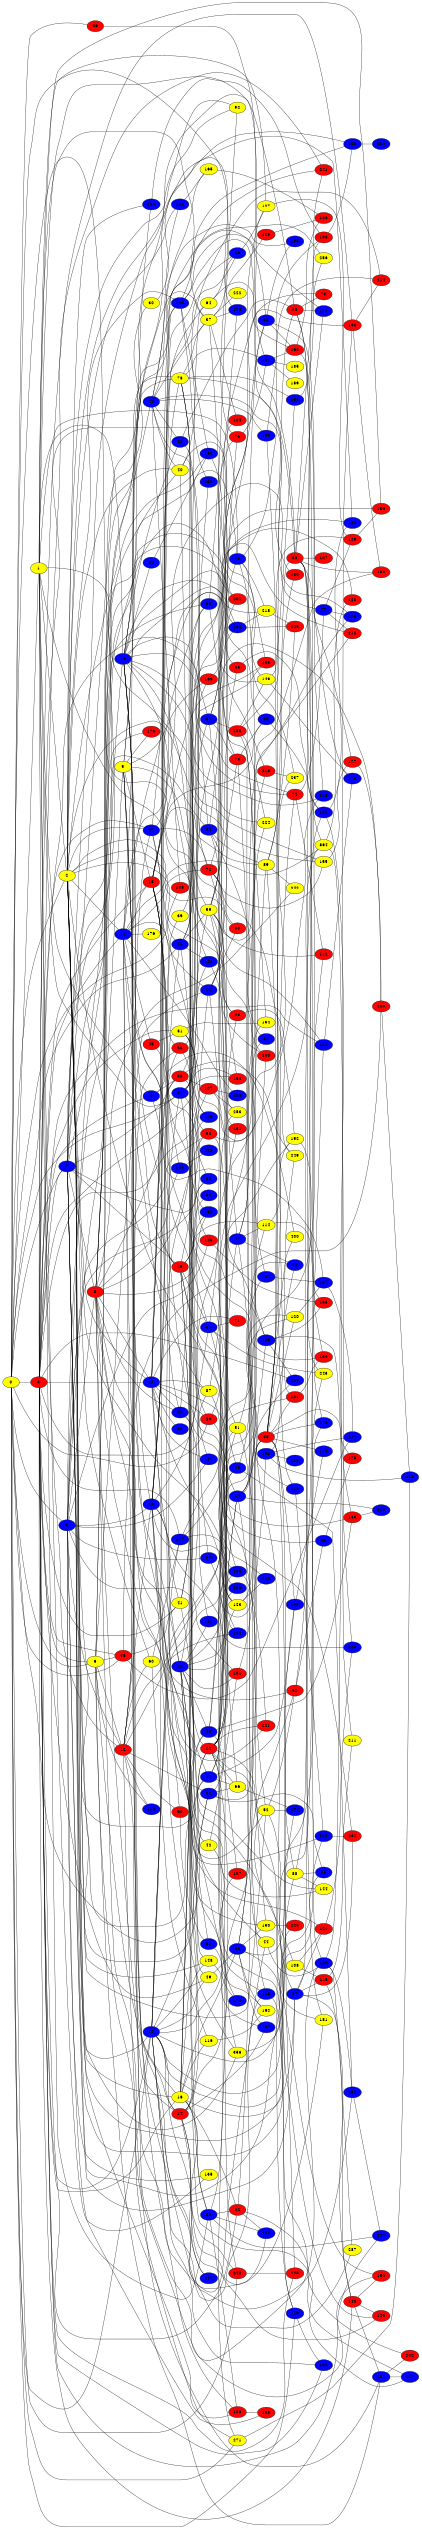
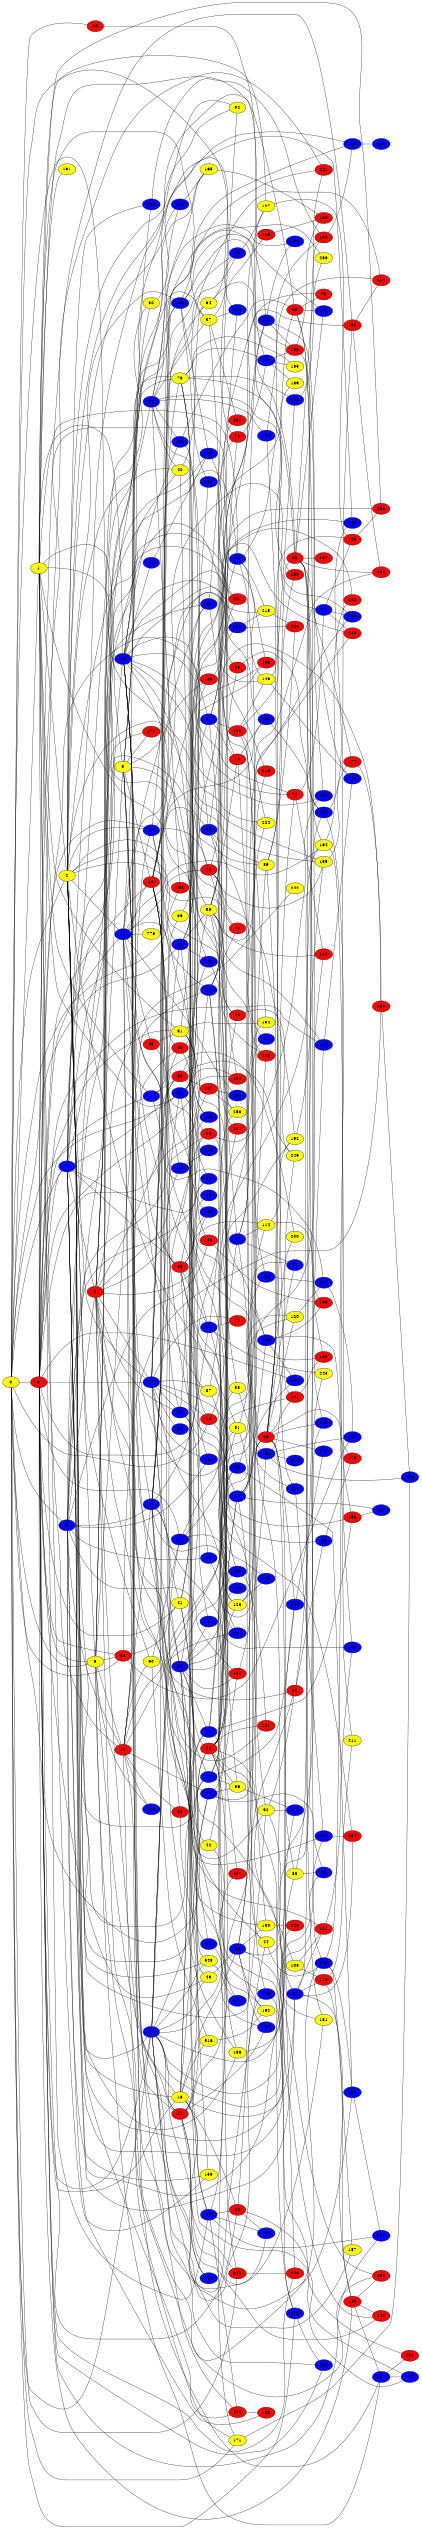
none -> (67, 169)
(238, 293) -> none
(194, 346) -> (228, 337)
none -> (134, 535)
none -> (114, 605)
none -> (212, 646)
none -> (114, 685)
(295, 778) -> none
none -> (50, 822)
(324, 845) -> (324, 845)
(281, 877) -> none
(151, 934) -> (151, 934)
(295, 1237) -> (295, 1237)
(309, 1256) -> (316, 934)
(82, 1263) -> (86, 1443)
none -> (238, 1388)
(190, 1743) -> none
none -> (197, 1889)
(324, 1889) -> none
(209, 1961) -> (209, 1961)
(209, 2041) -> (209, 2041)
(238, 2053) -> (238, 2053)
(352, 2250) -> (352, 2250)
(238, 2440) -> (238, 2440)
